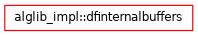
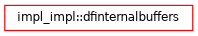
(99, 18) -> (99, 18)
